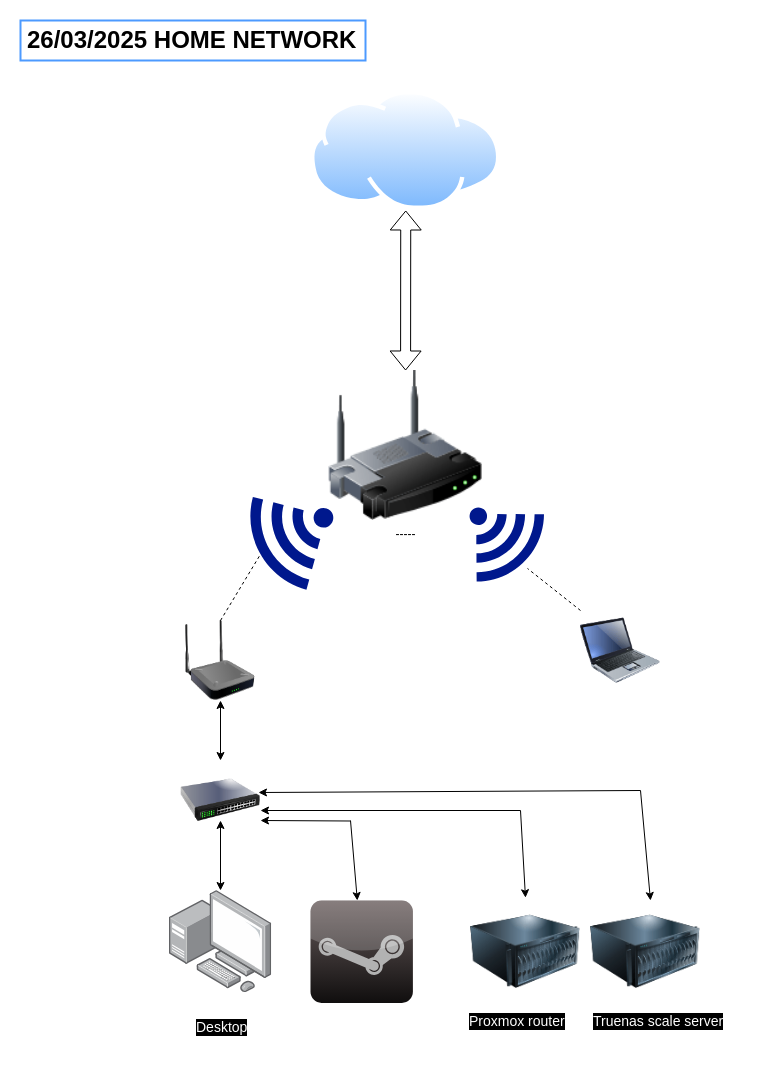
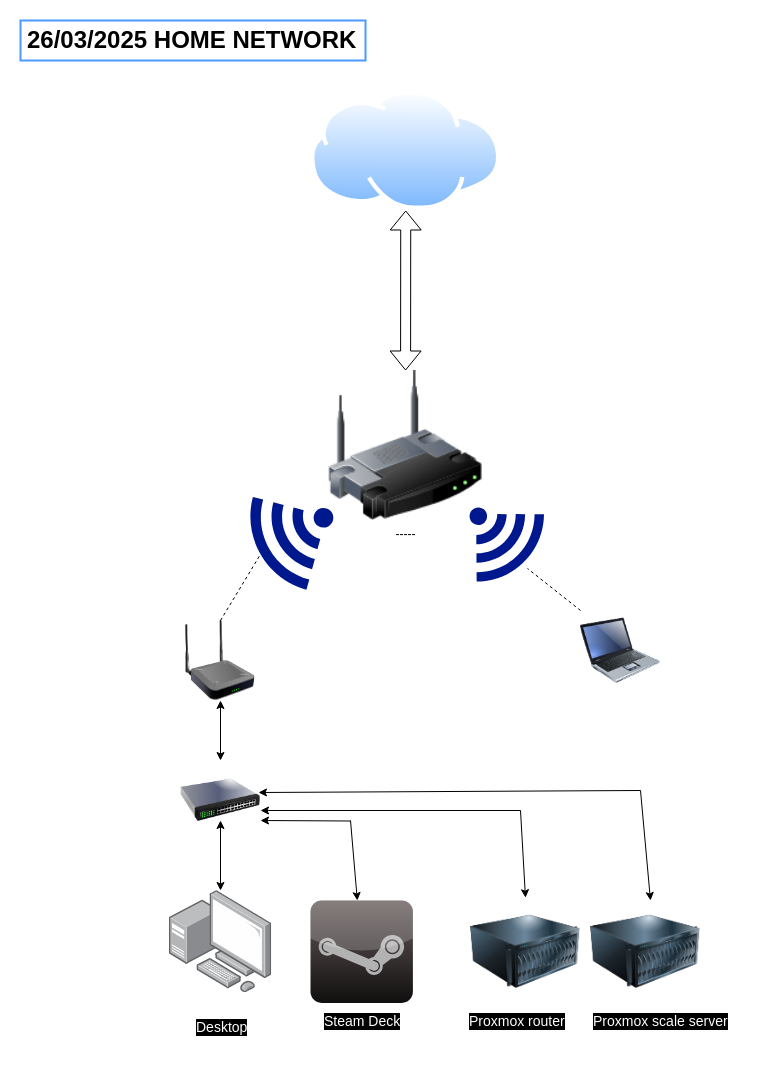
none -> (366, 1022)
(656, 1022) -> (656, 1022)
